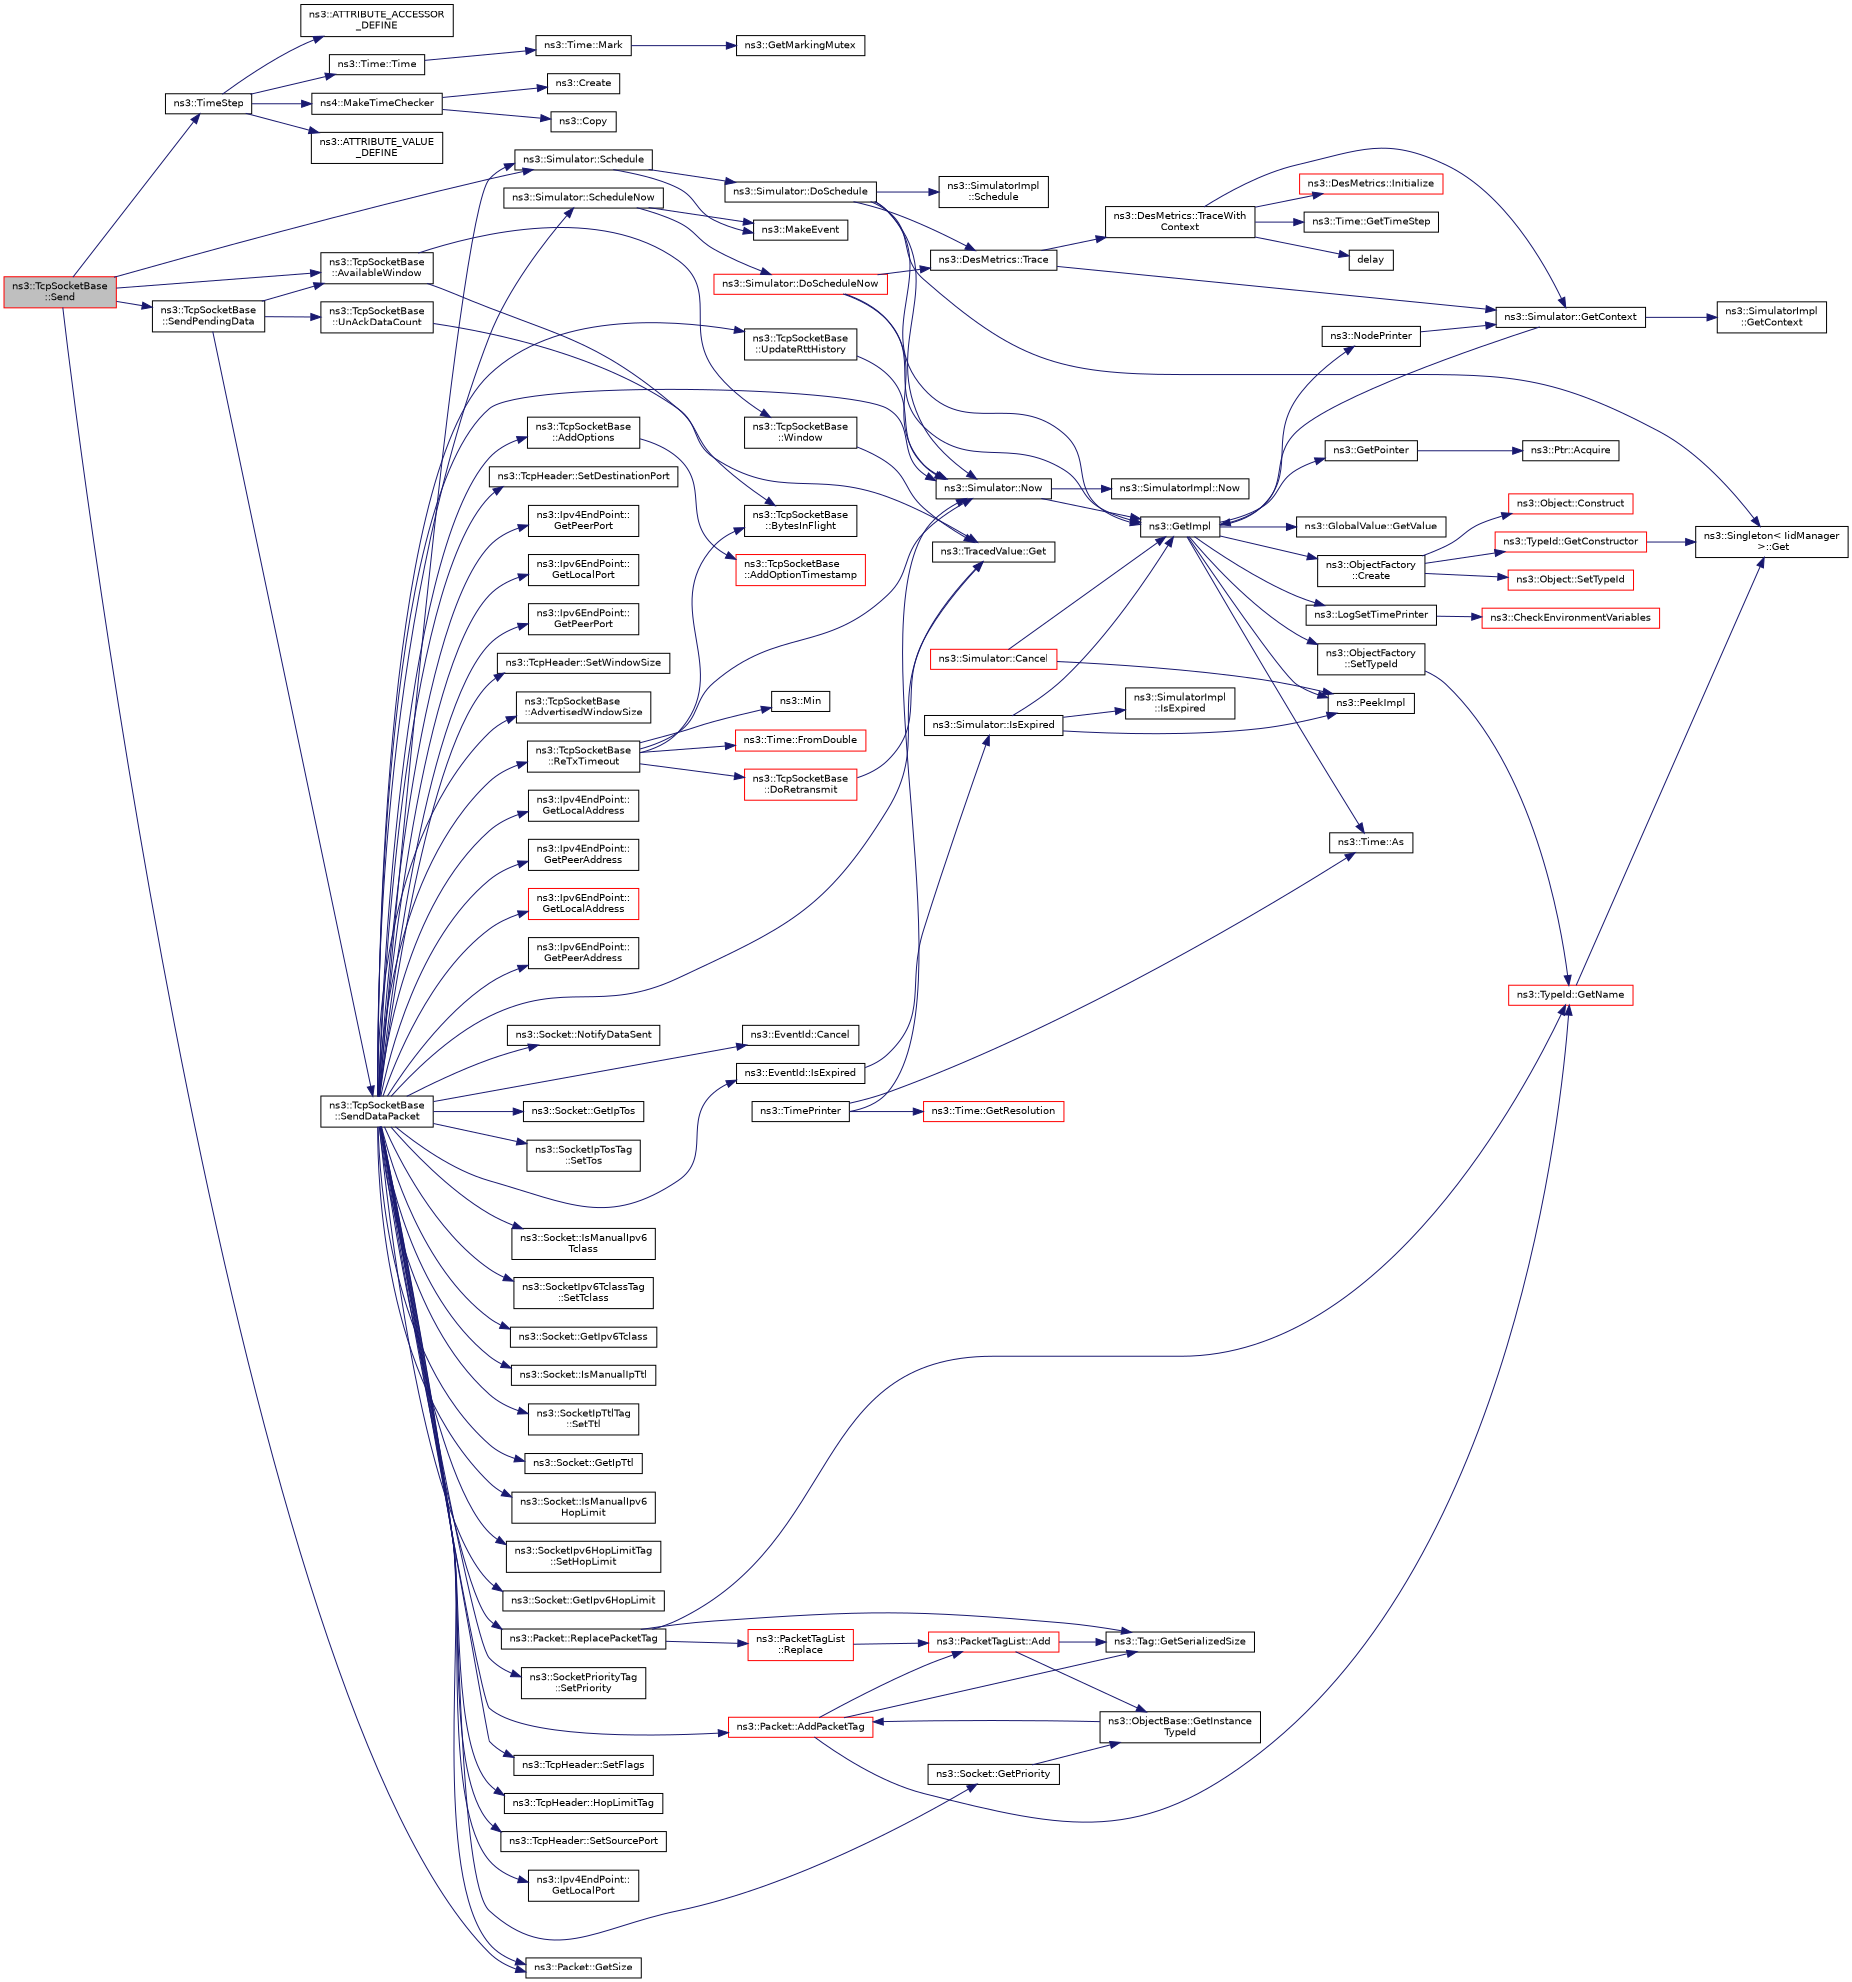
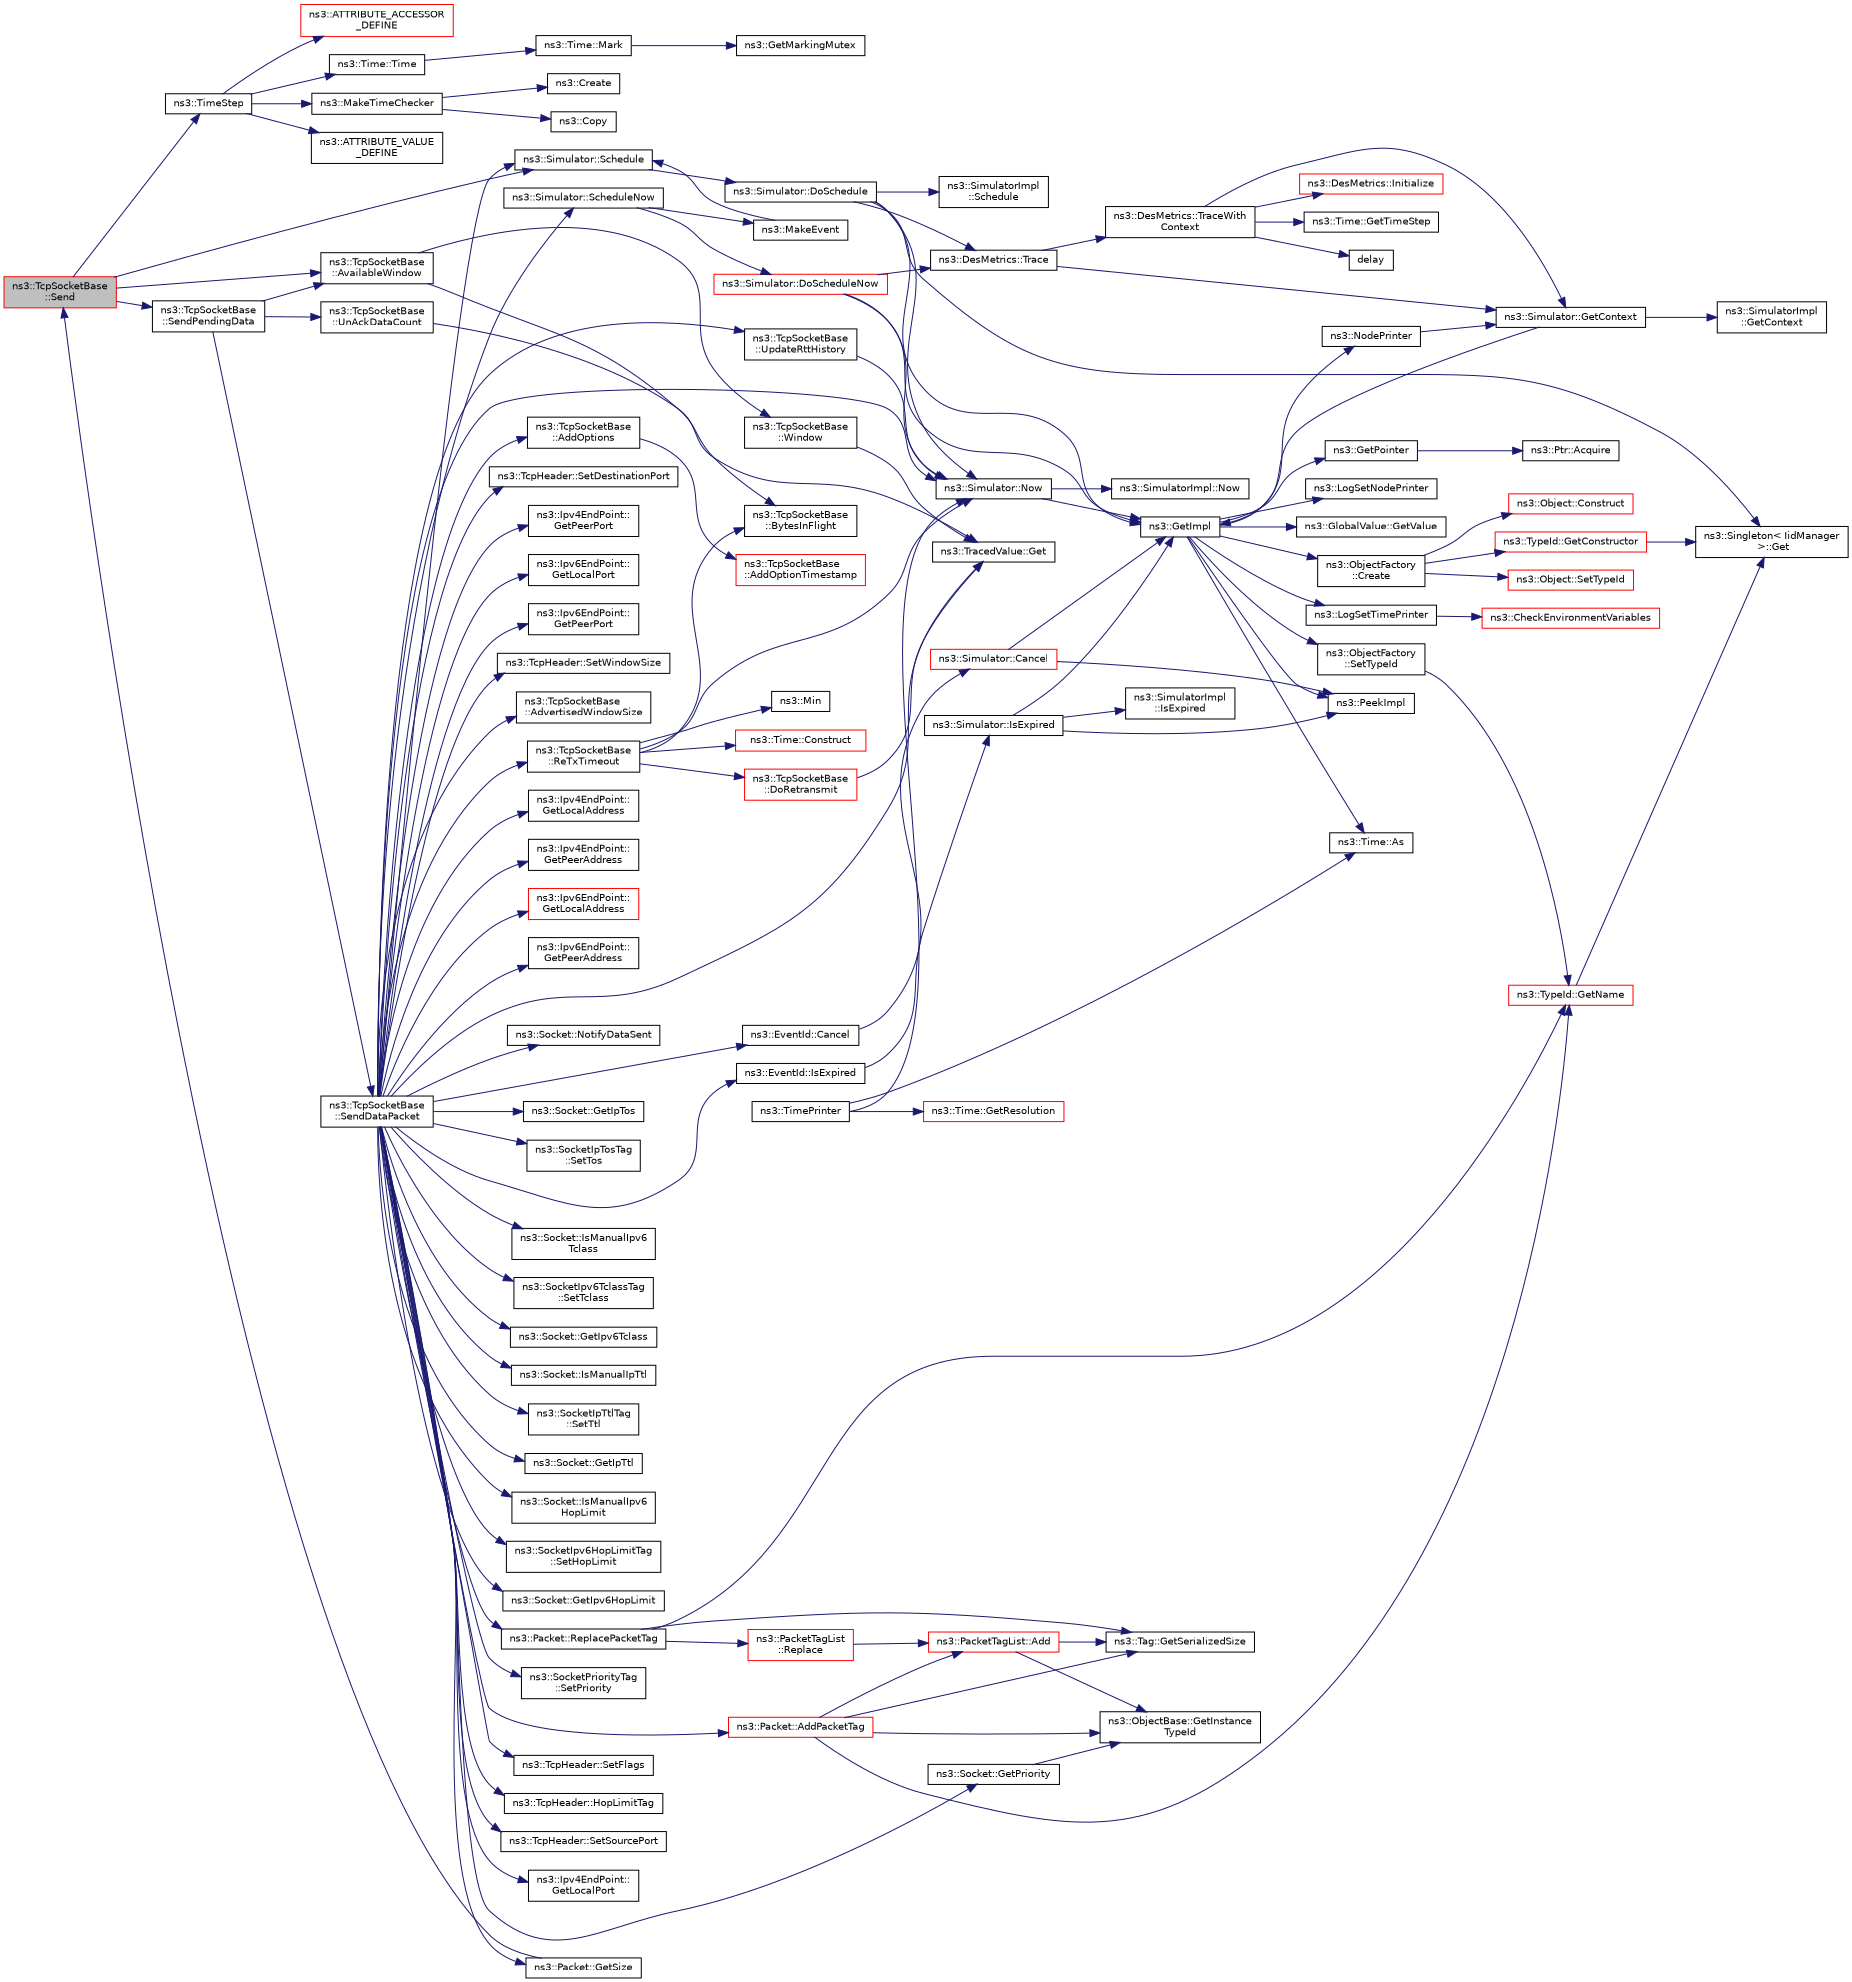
(377, 21) -> (377, 21)
(377, 104) -> (377, 104)
(683, 191) -> (713, 202)
none -> (1371, 489)
(801, 741) -> (801, 741)
none -> (906, 833)
(205, 1168) -> (210, 1177)
(992, 1721) -> (981, 1734)
